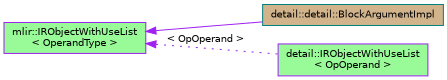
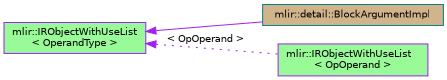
(353, 15) -> (353, 15)
(353, 60) -> (353, 60)
